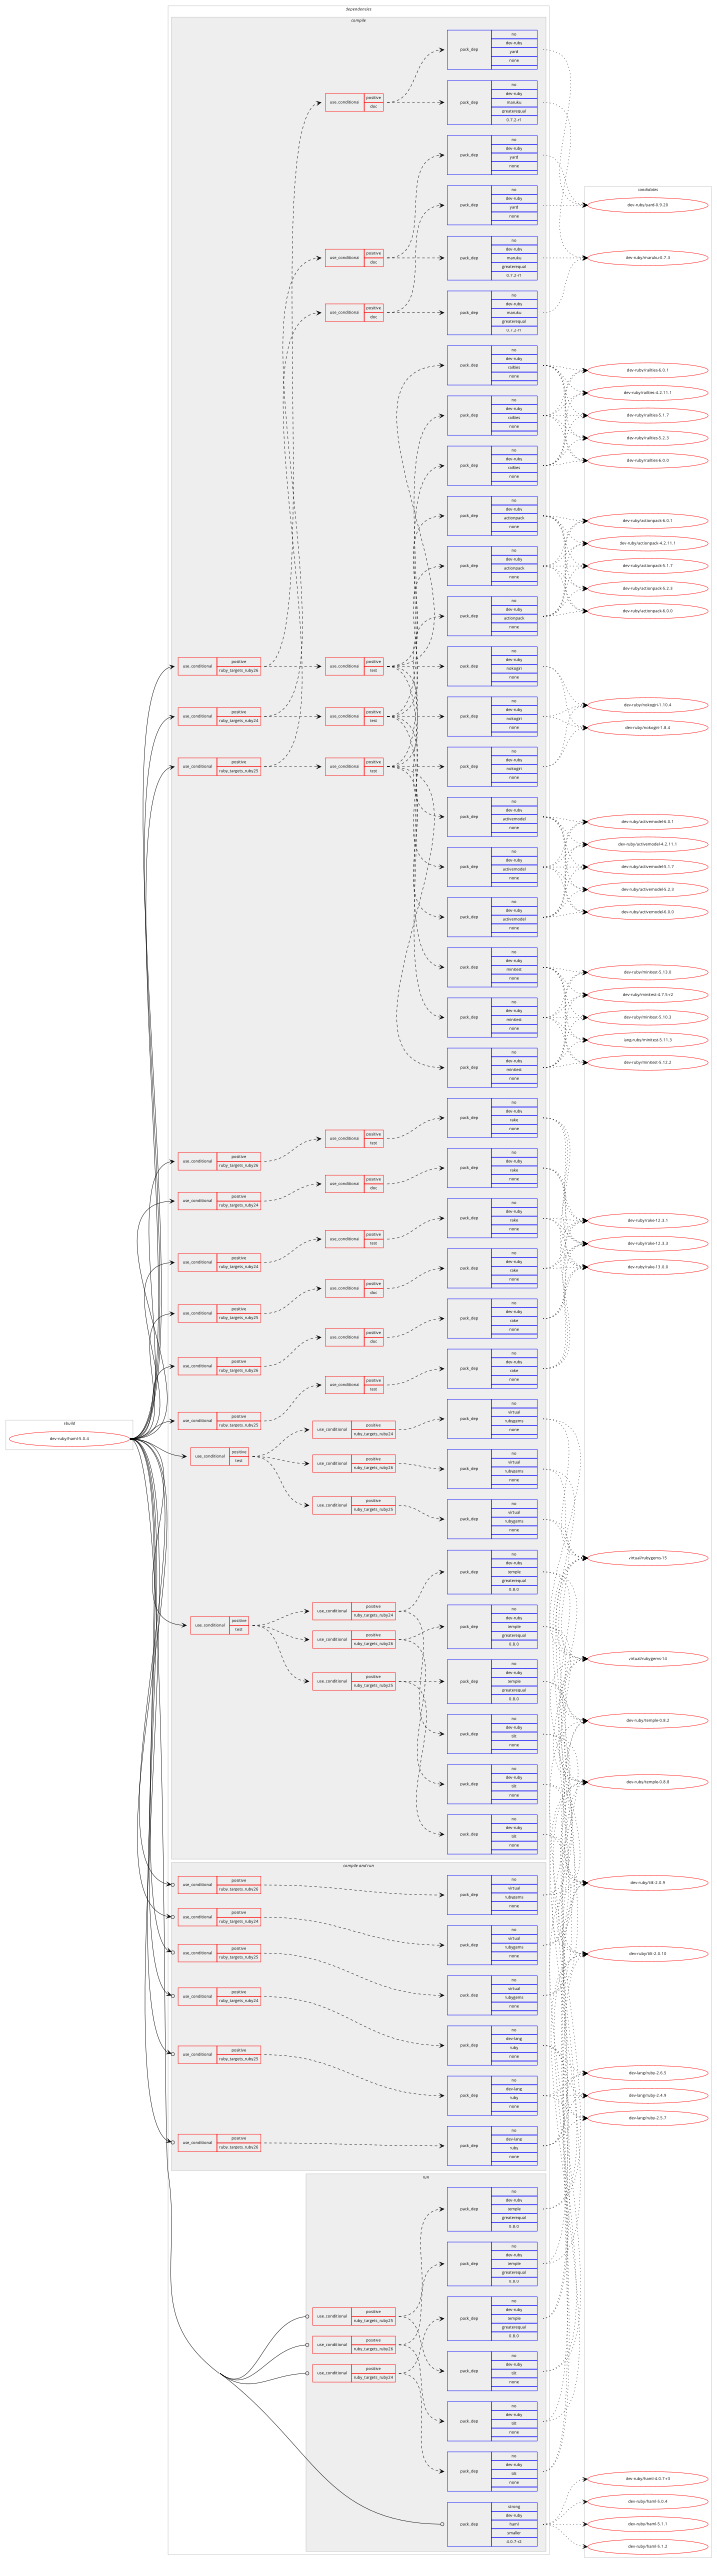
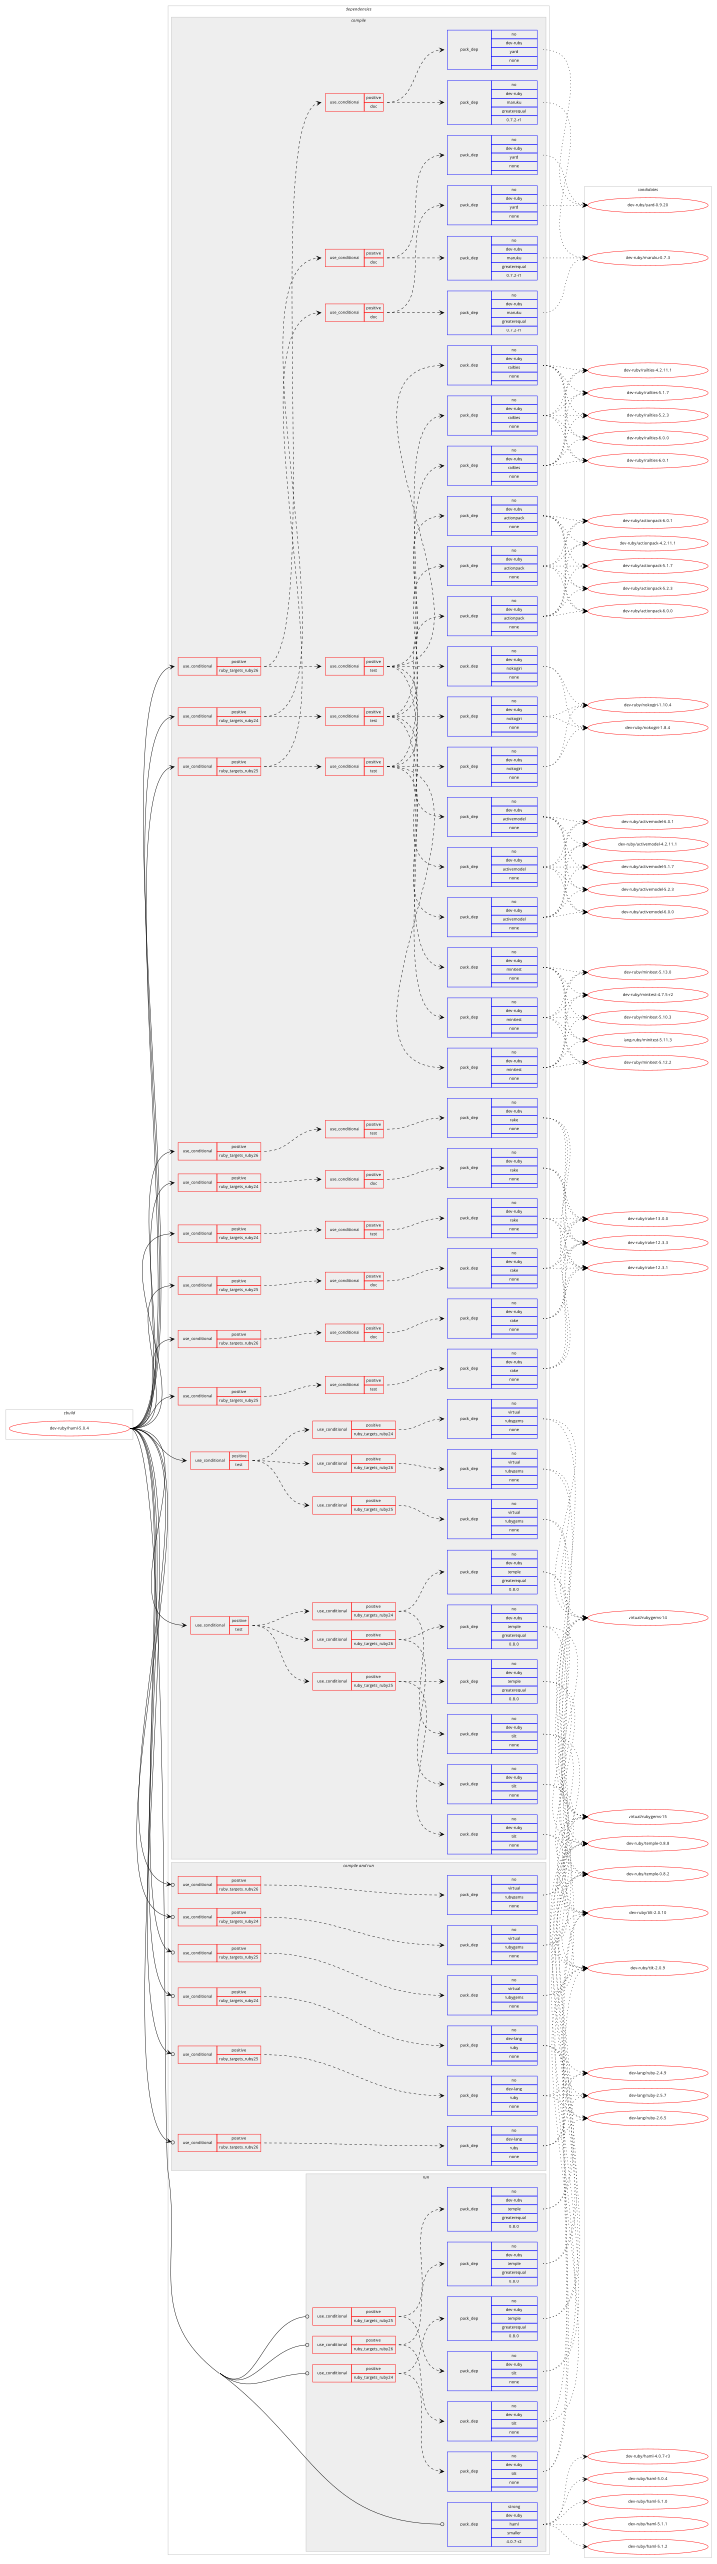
none -> (648, 2502)
